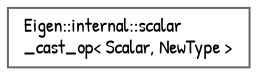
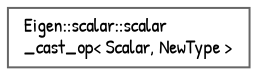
(129, 38) -> (129, 38)
